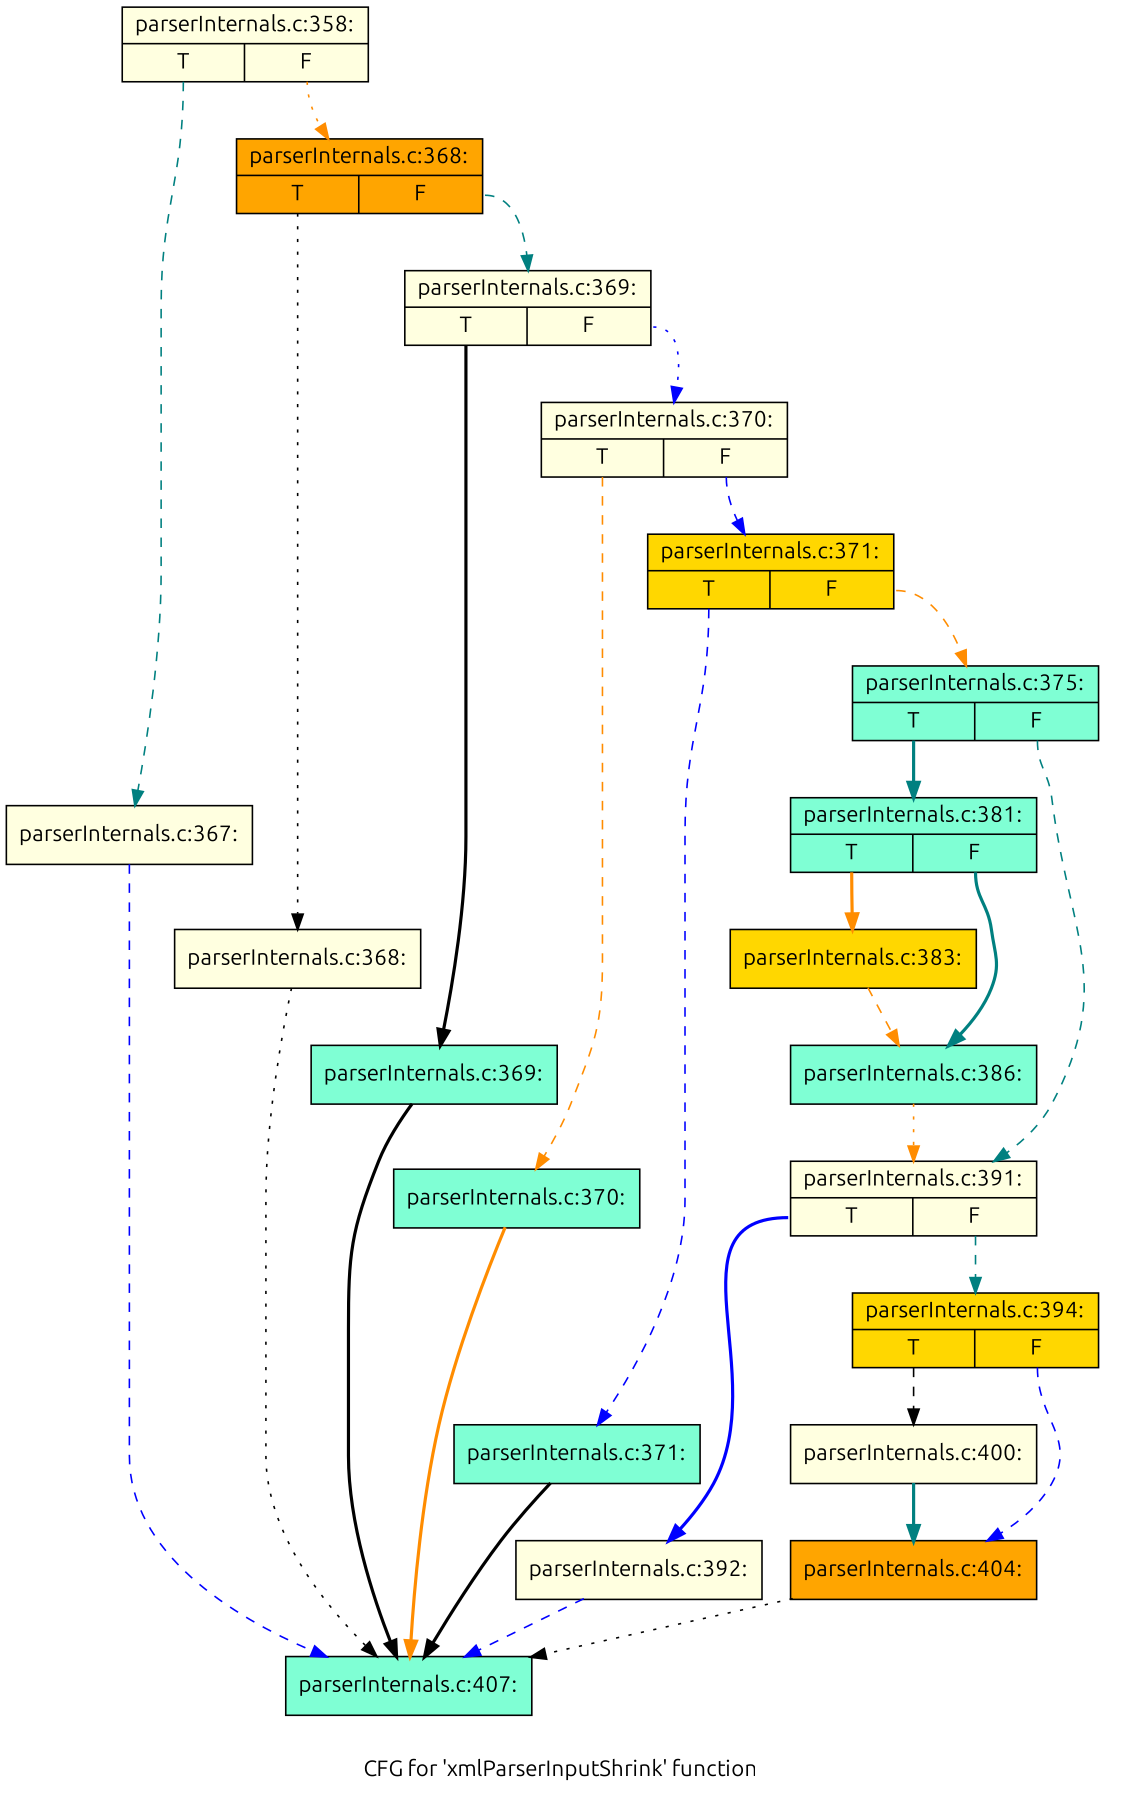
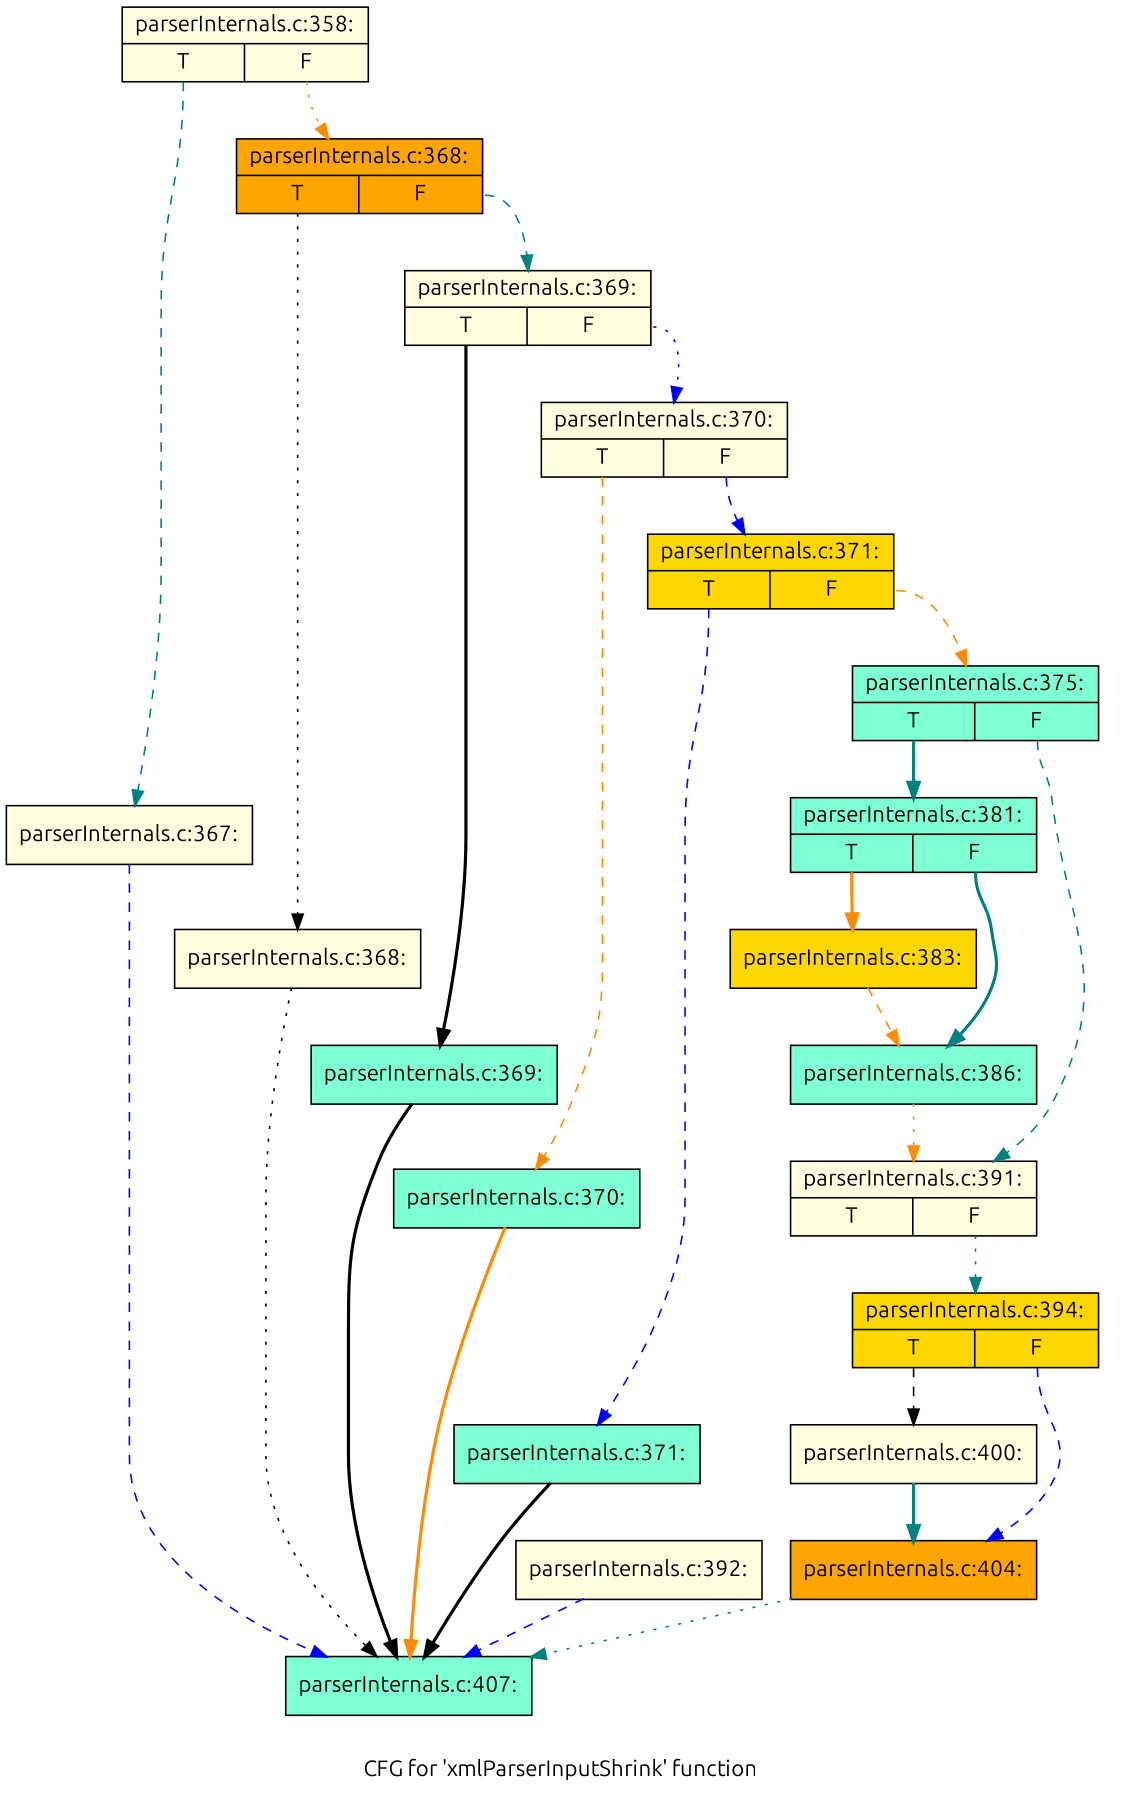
(976, 1257) -> (976, 1257)
(731, 1361) -> none
(669, 1626) -> (669, 1626)
